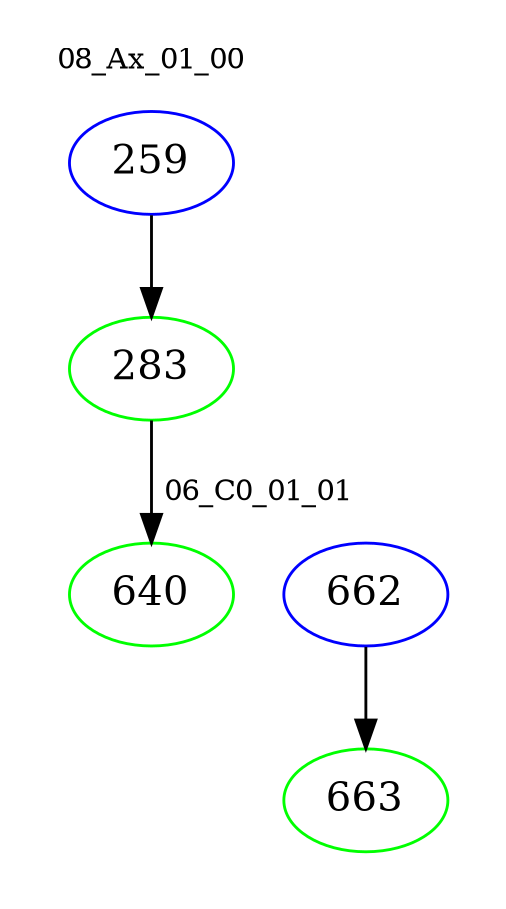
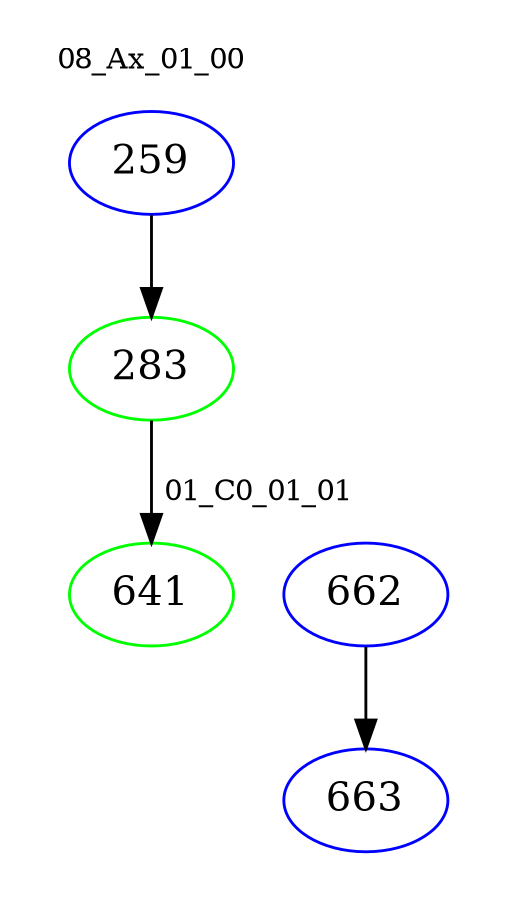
(259, 493) -> (259, 493)
(151, 595) -> (151, 595)
(366, 800) -> (366, 800)
